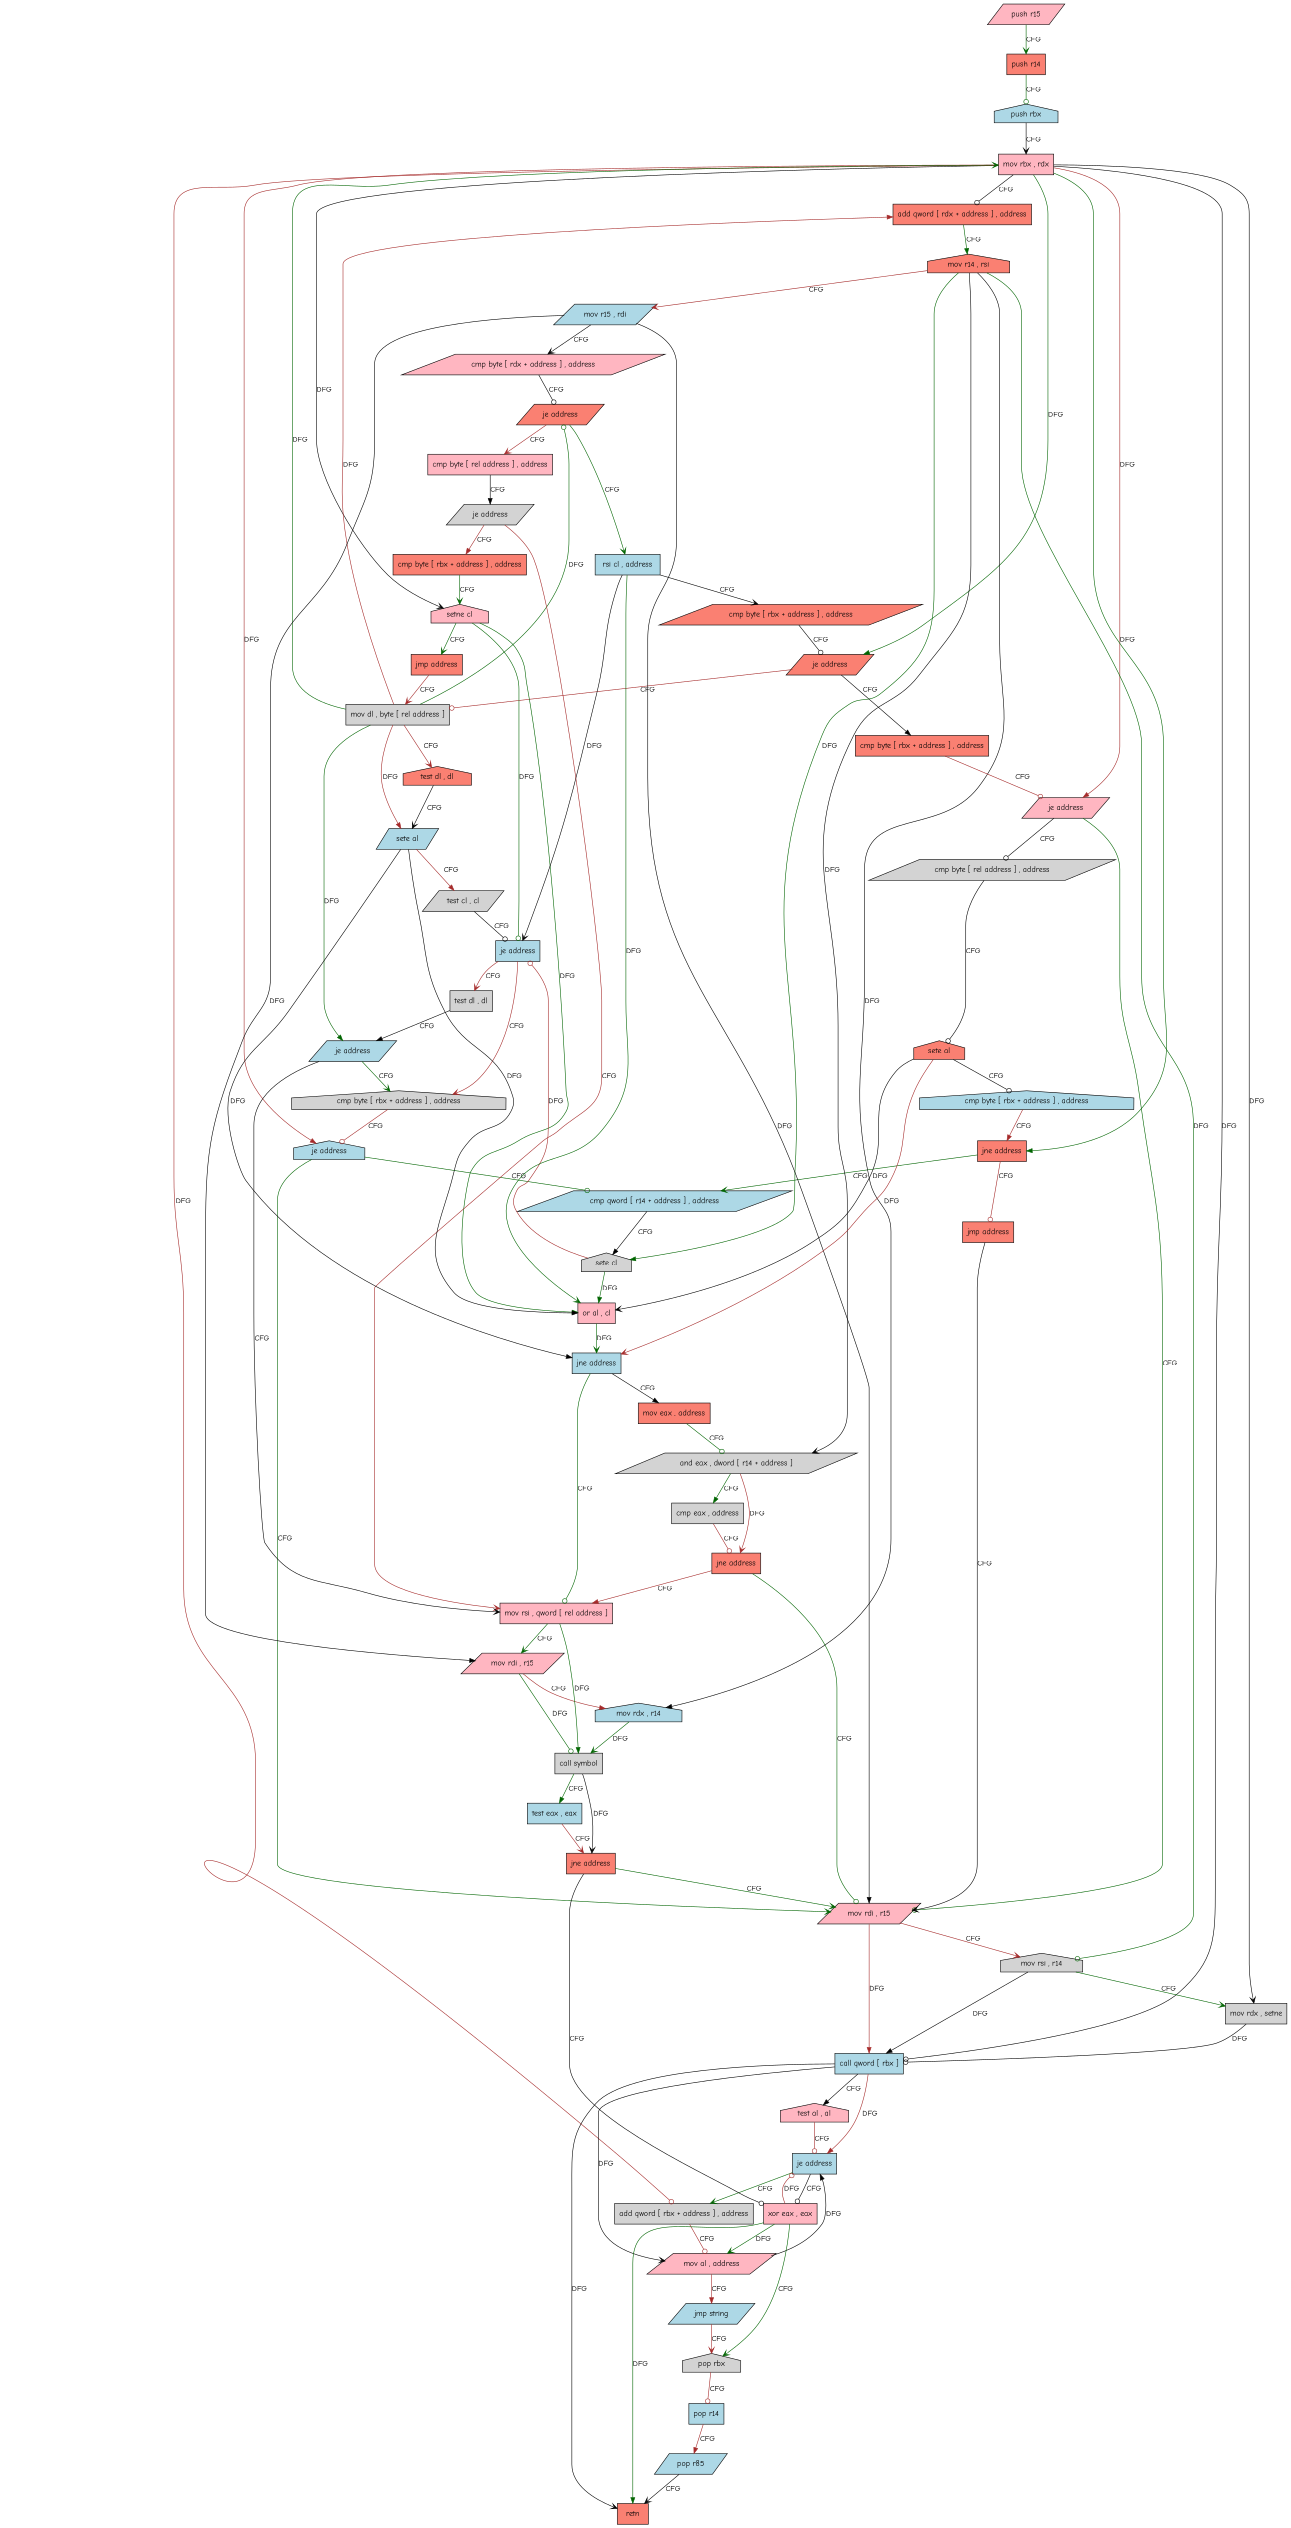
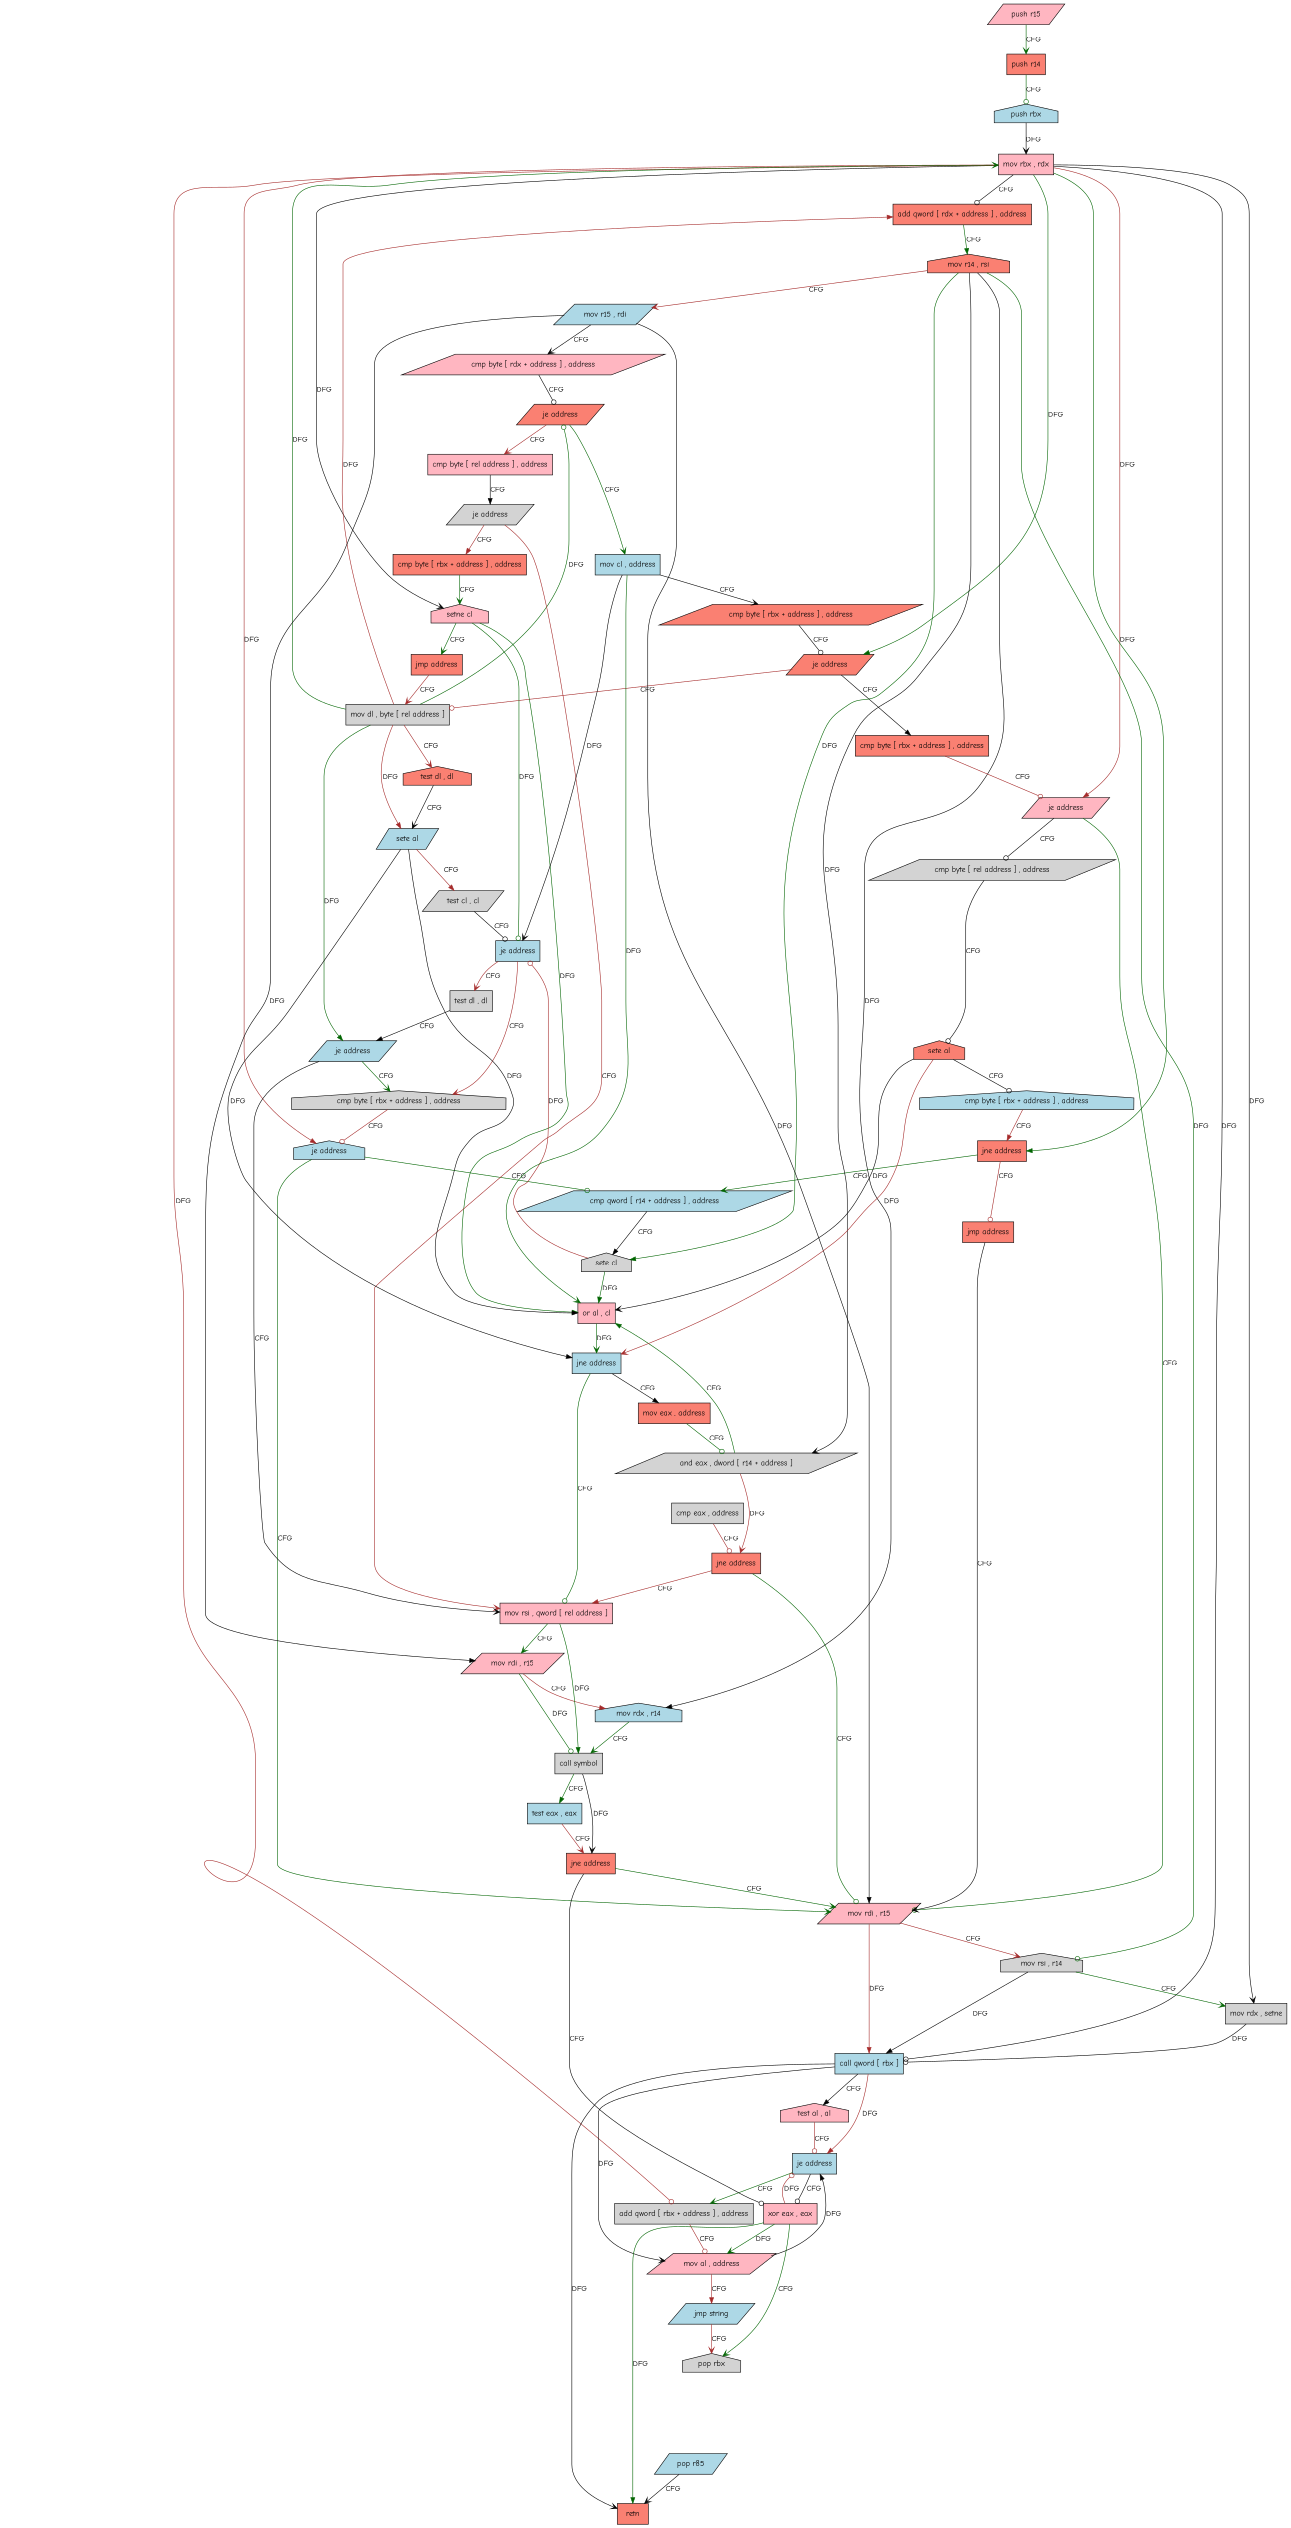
(1034, 139) -> (1034, 139)
(628, 565) -> (628, 565)
(723, 1486) -> (692, 1378)
(620, 1739) -> (620, 1739)
(706, 2414) -> none
